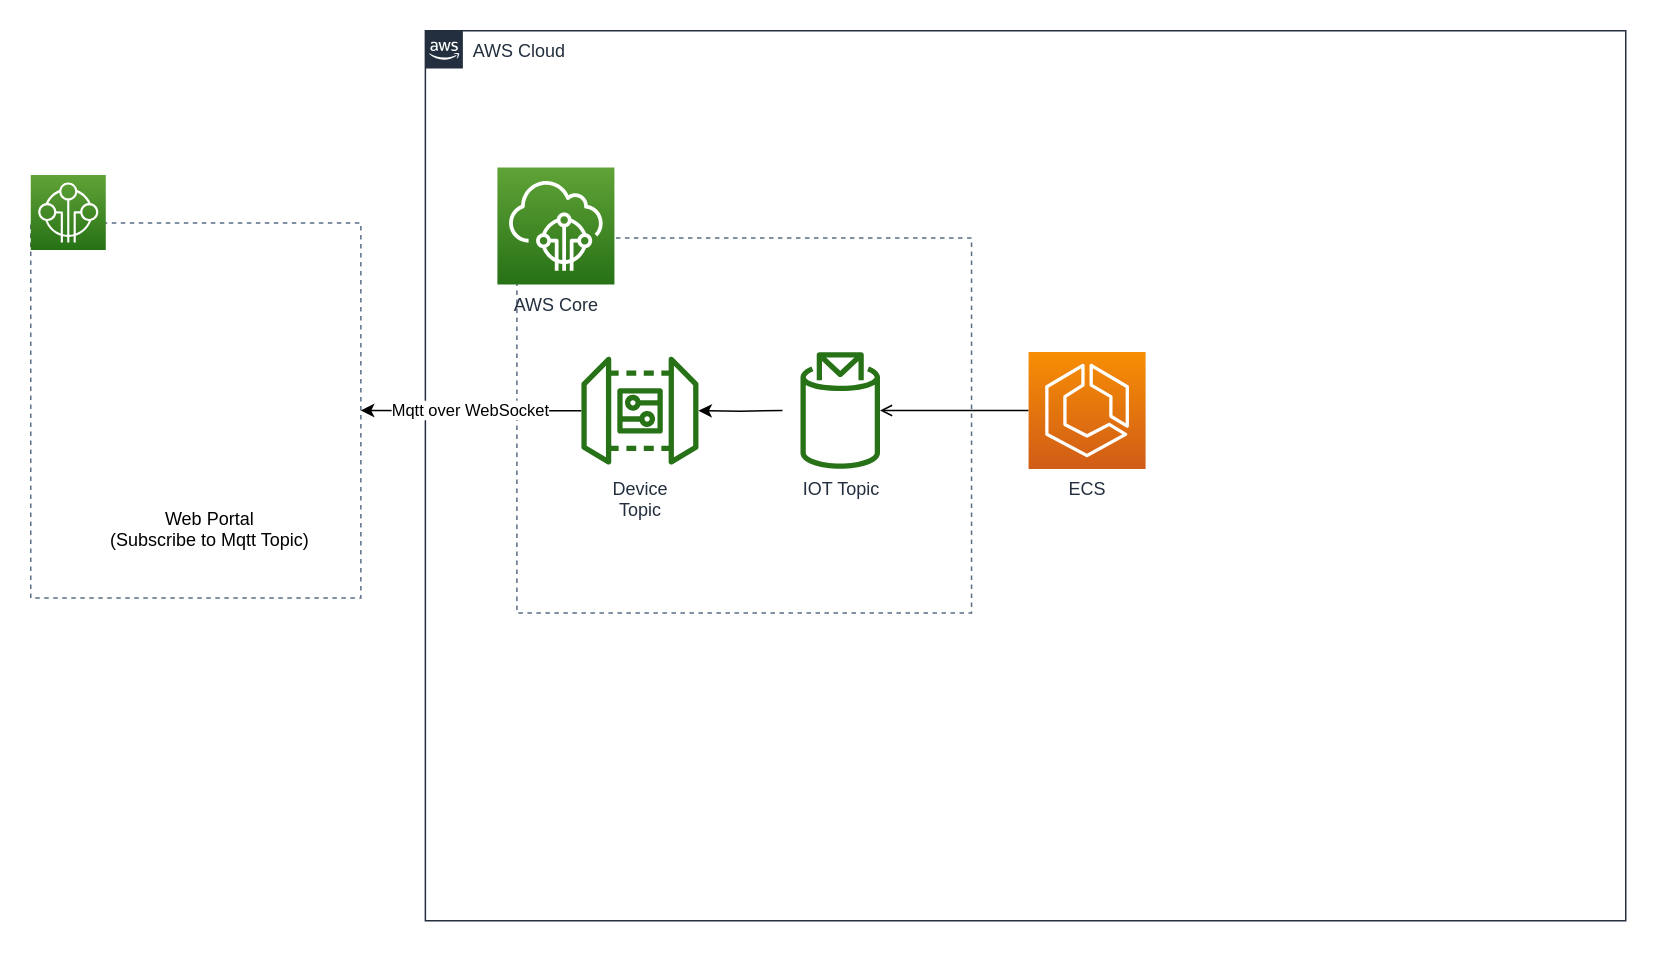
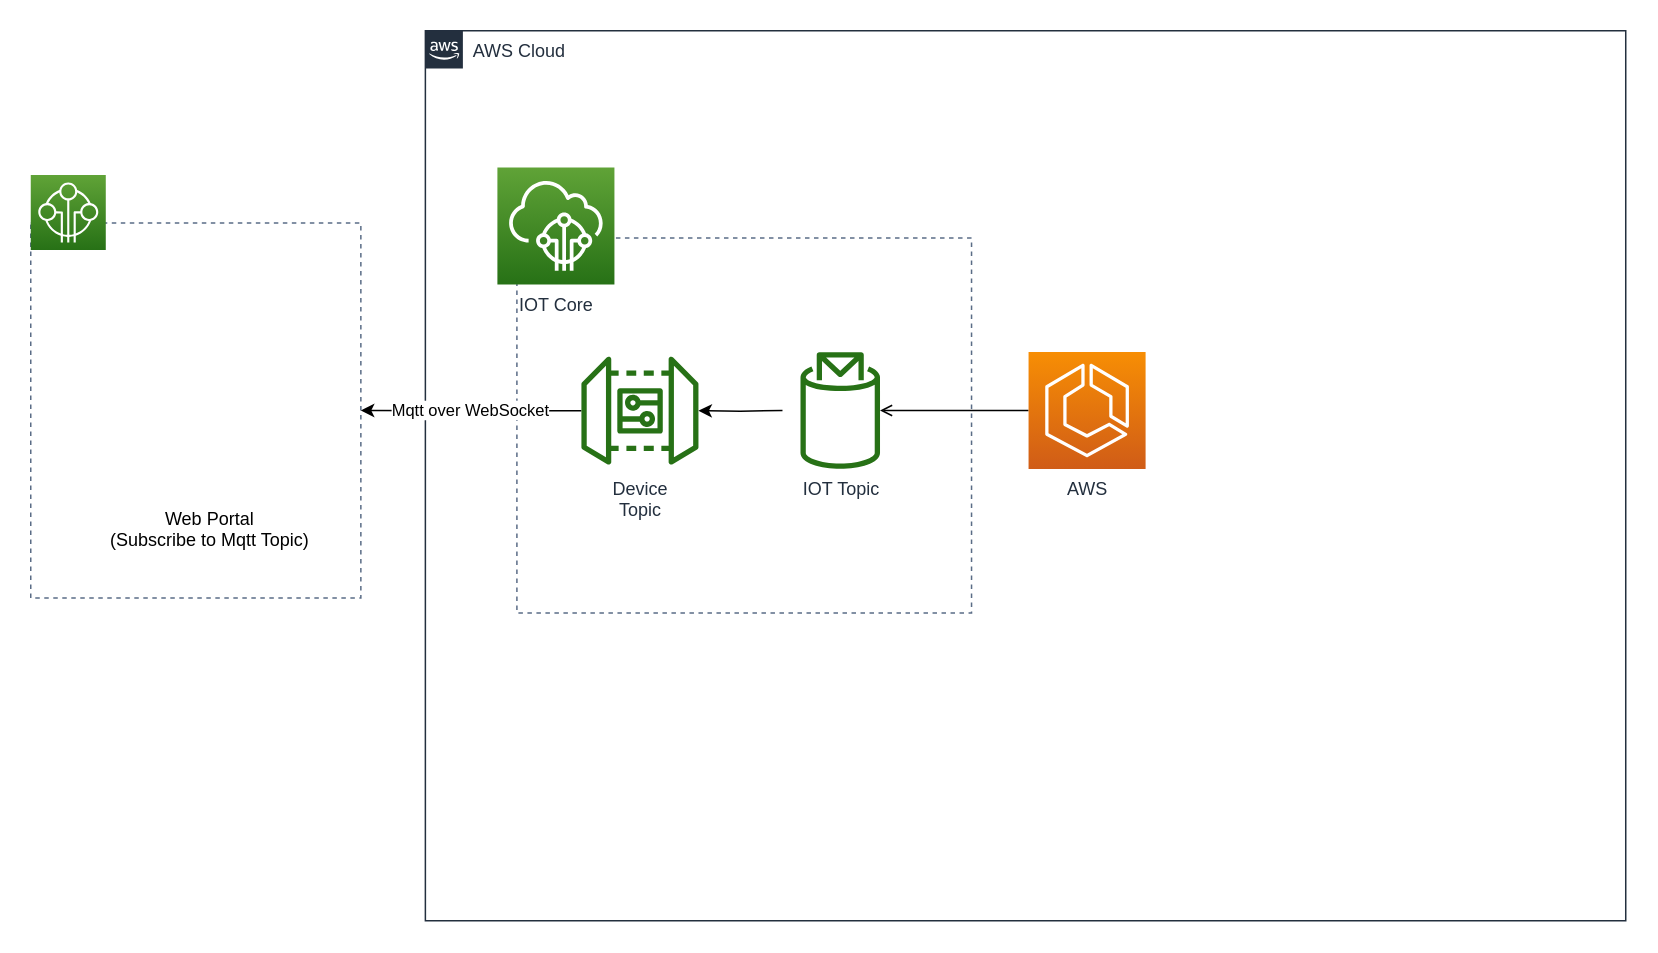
(557, 306) -> (557, 306)
(1088, 490) -> (1088, 490)
